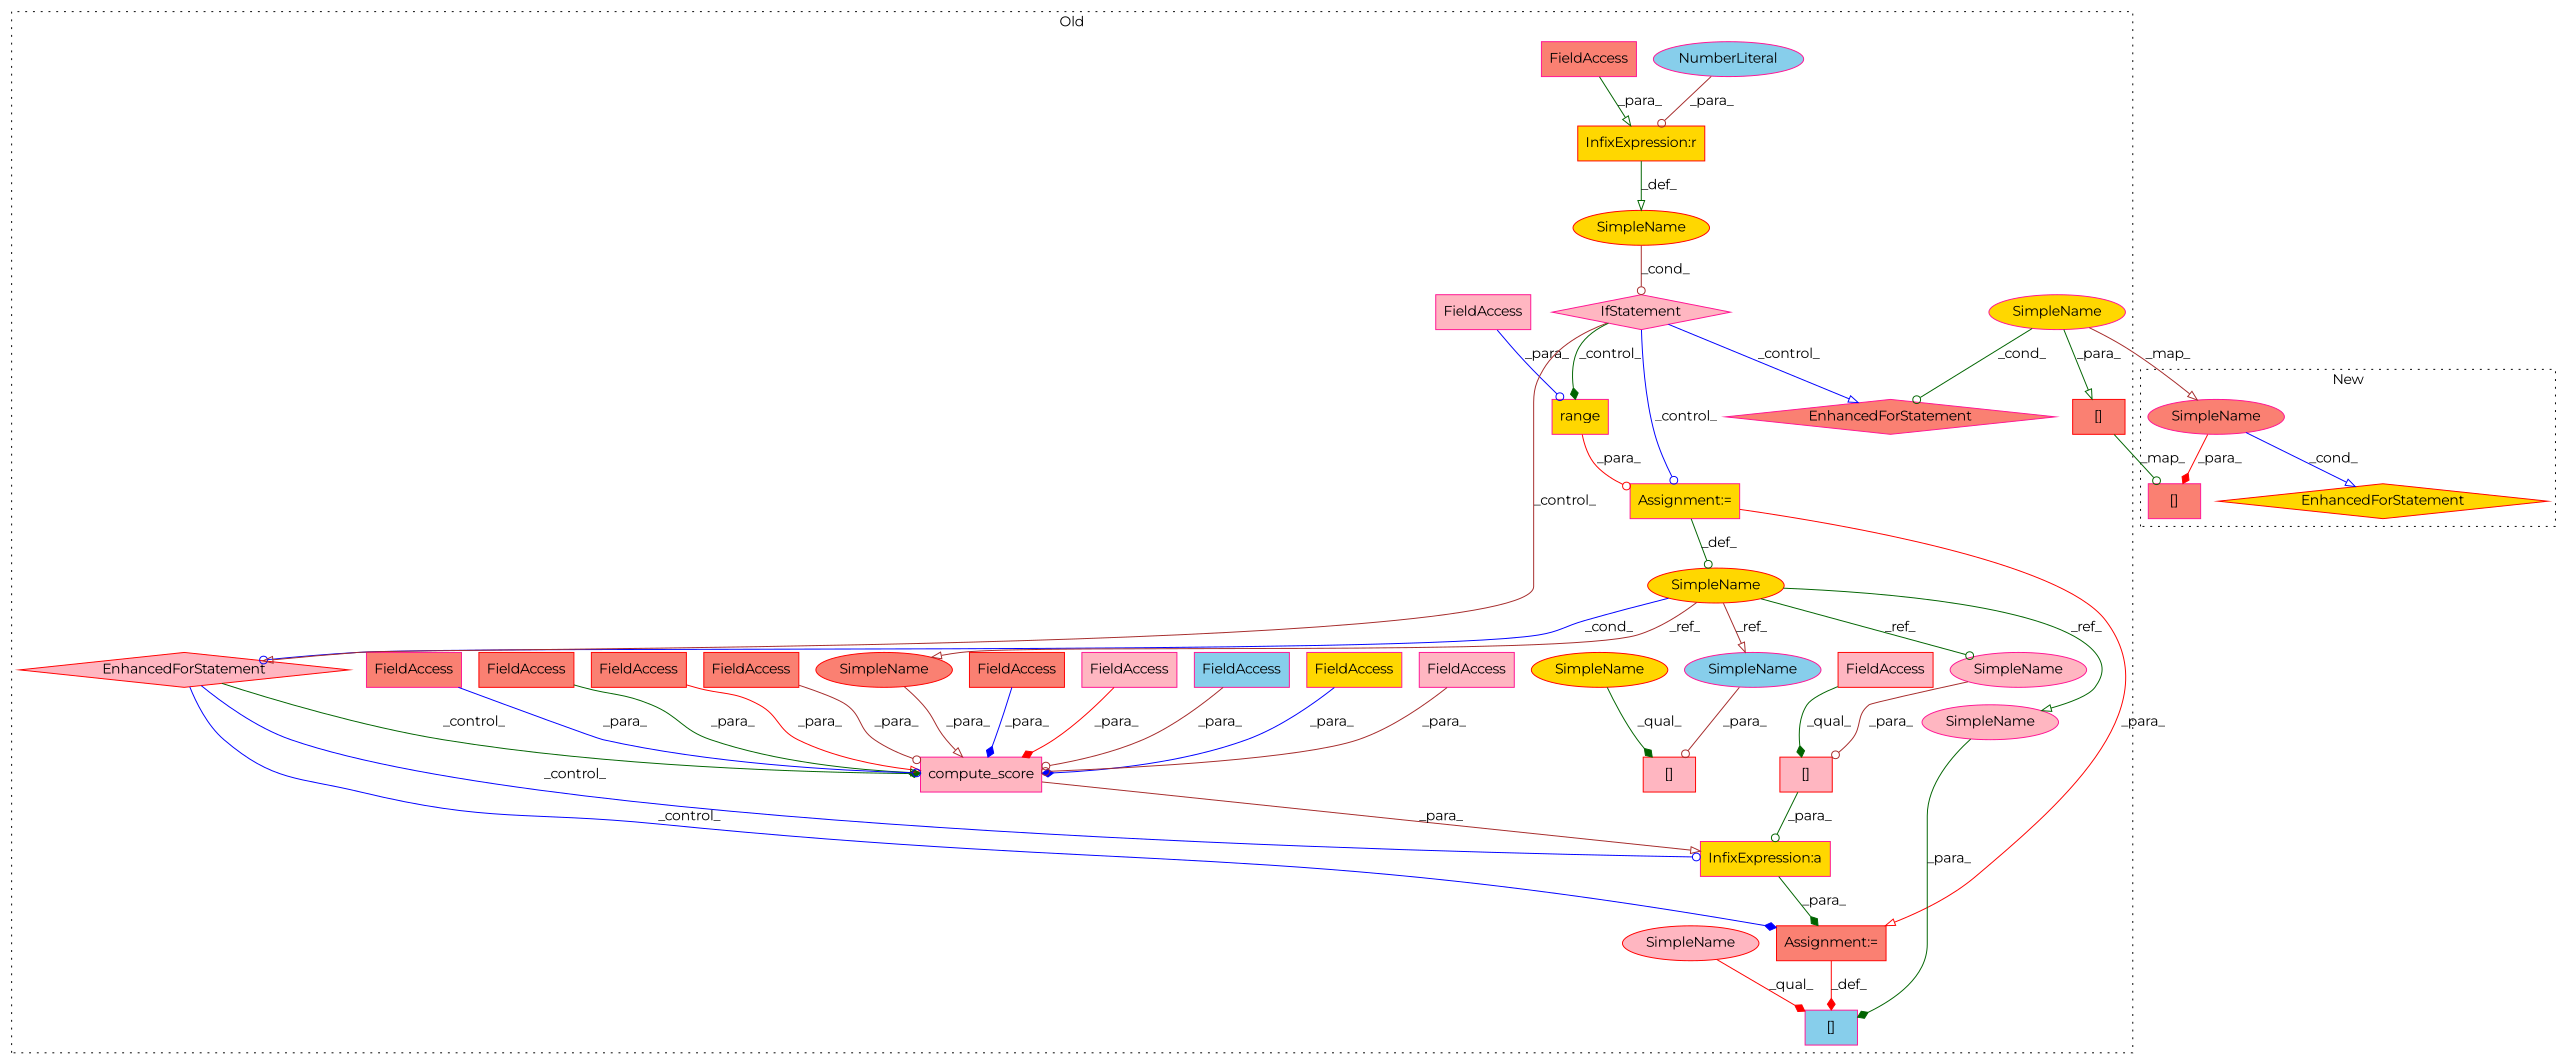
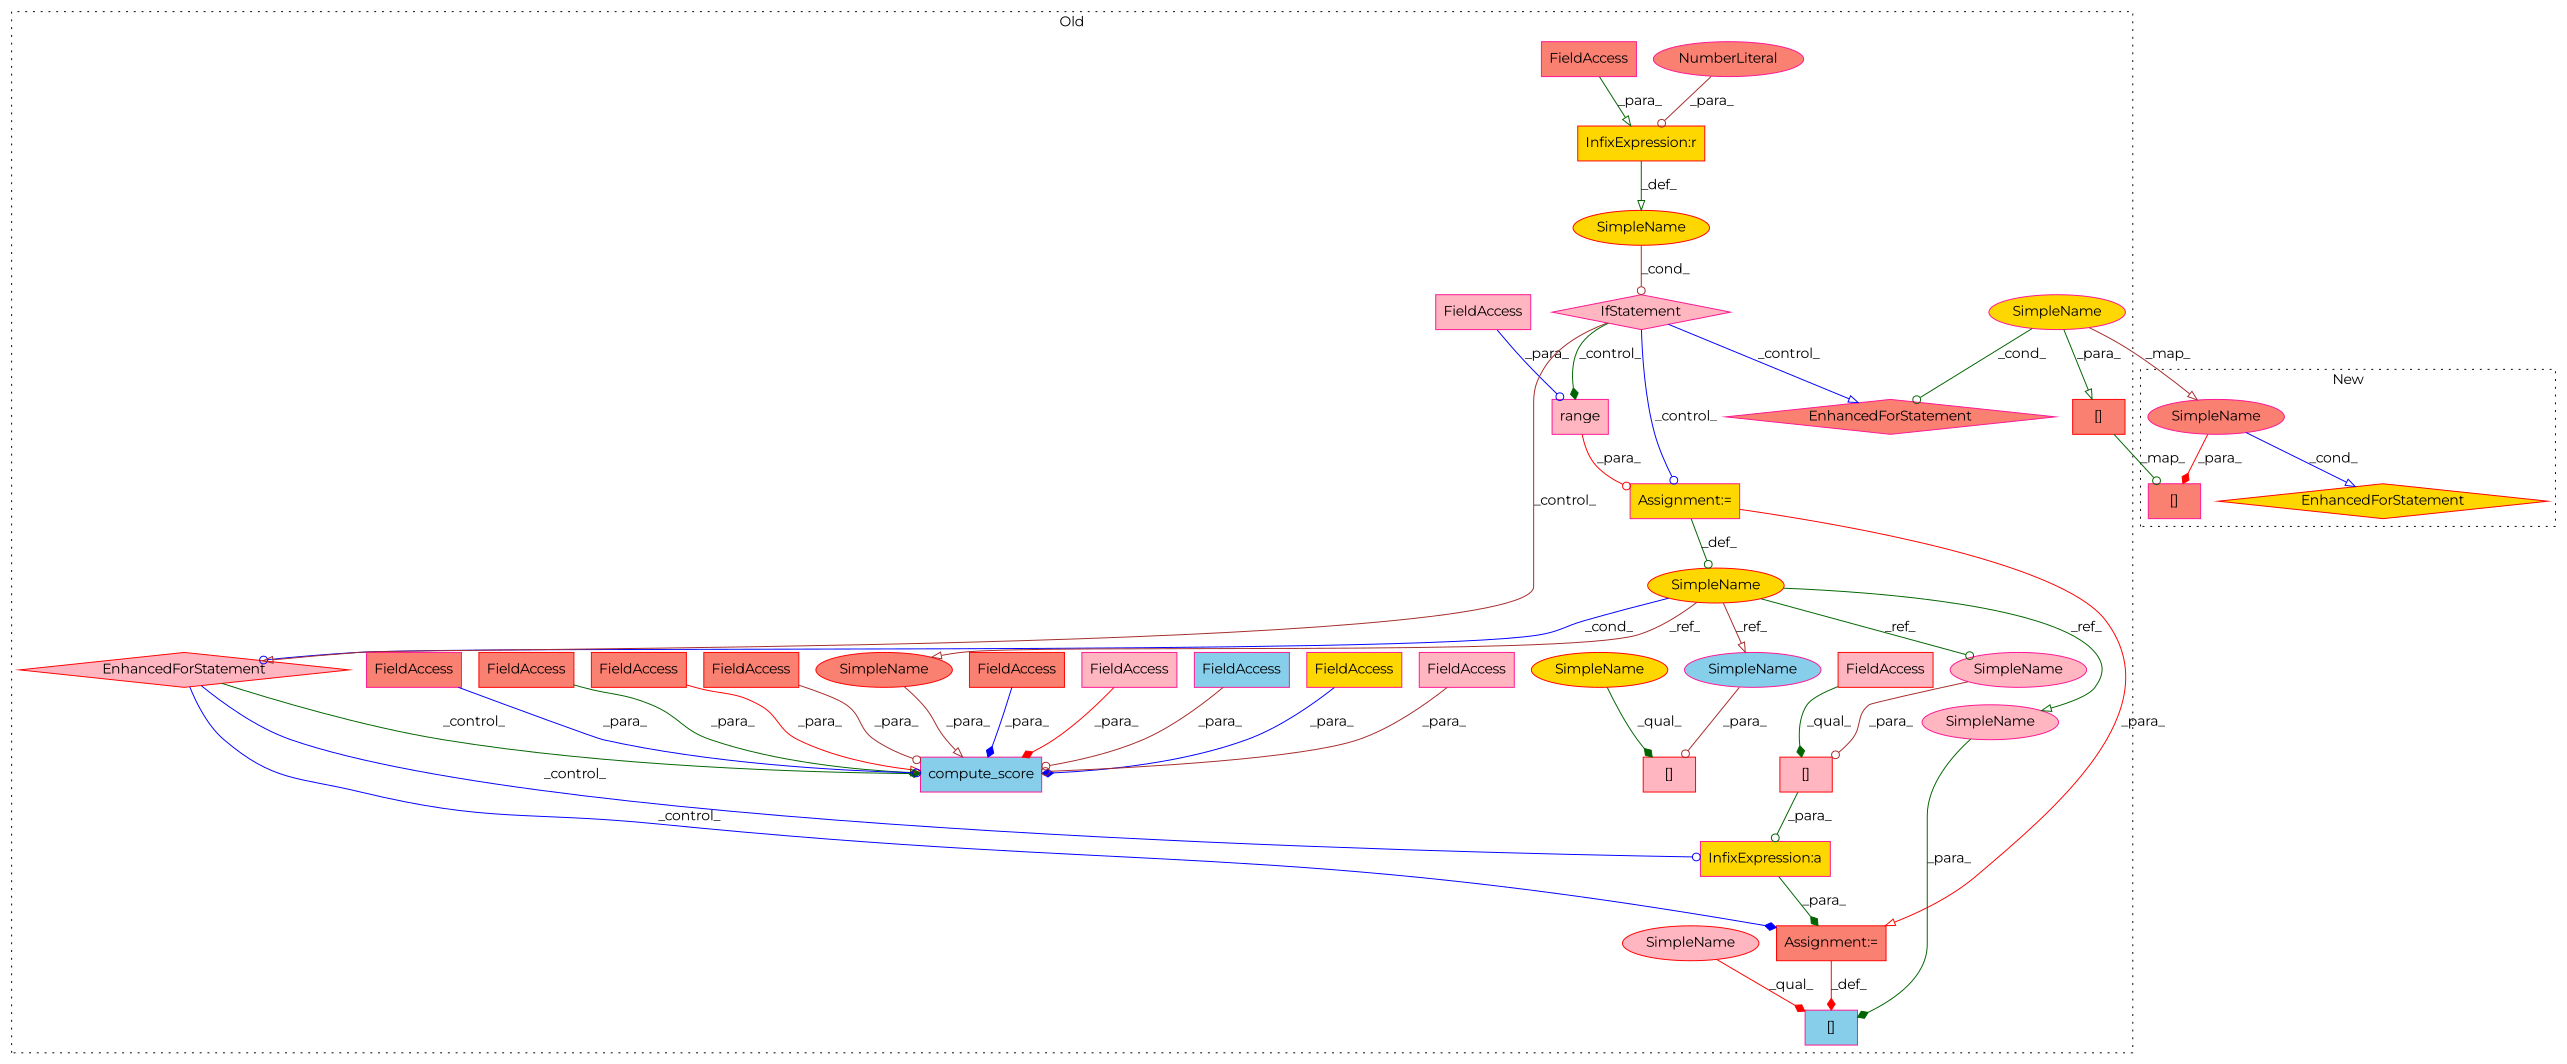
(1729, 59) -> (1729, 59)
(1580, 417) -> (1580, 417)
(981, 775) -> (981, 775)
(1366, 816) -> none
